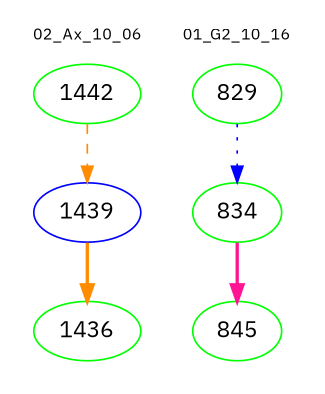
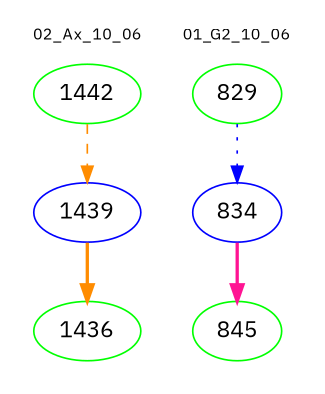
(237, 35) -> (237, 35)
(237, 212) -> (237, 212)
